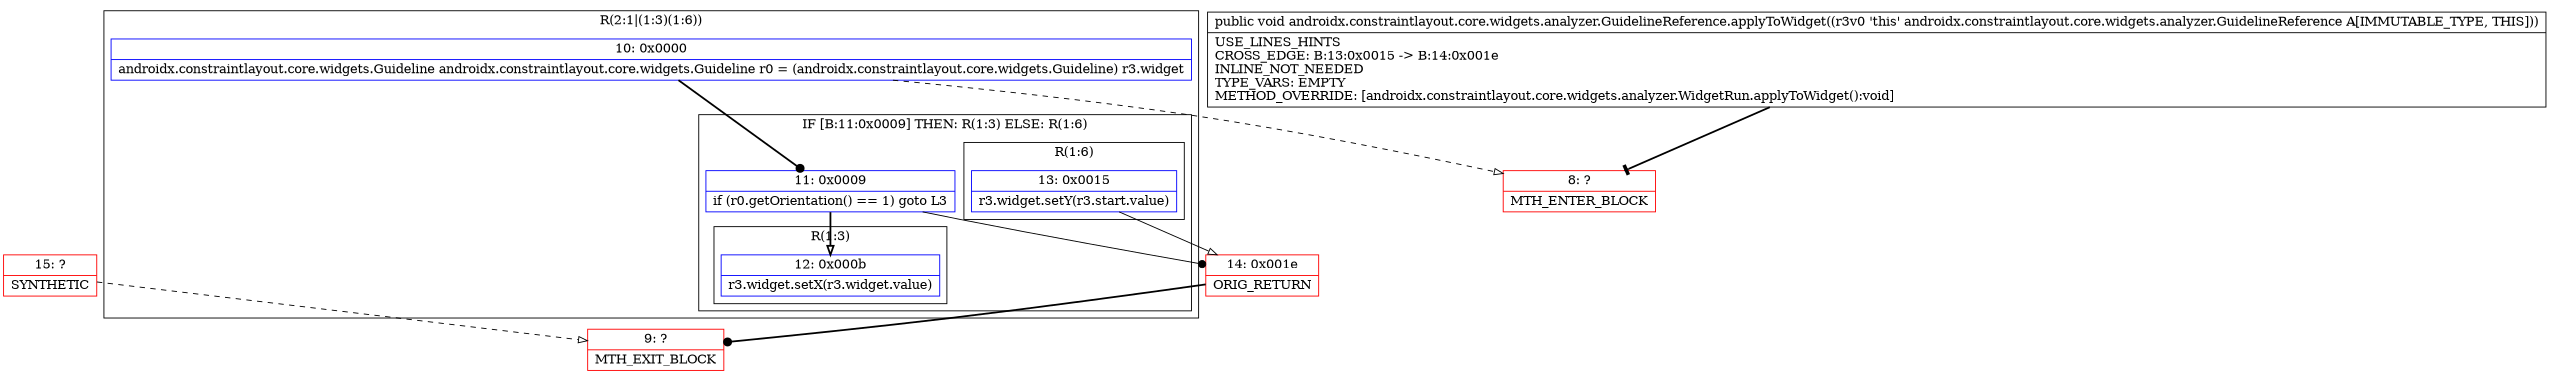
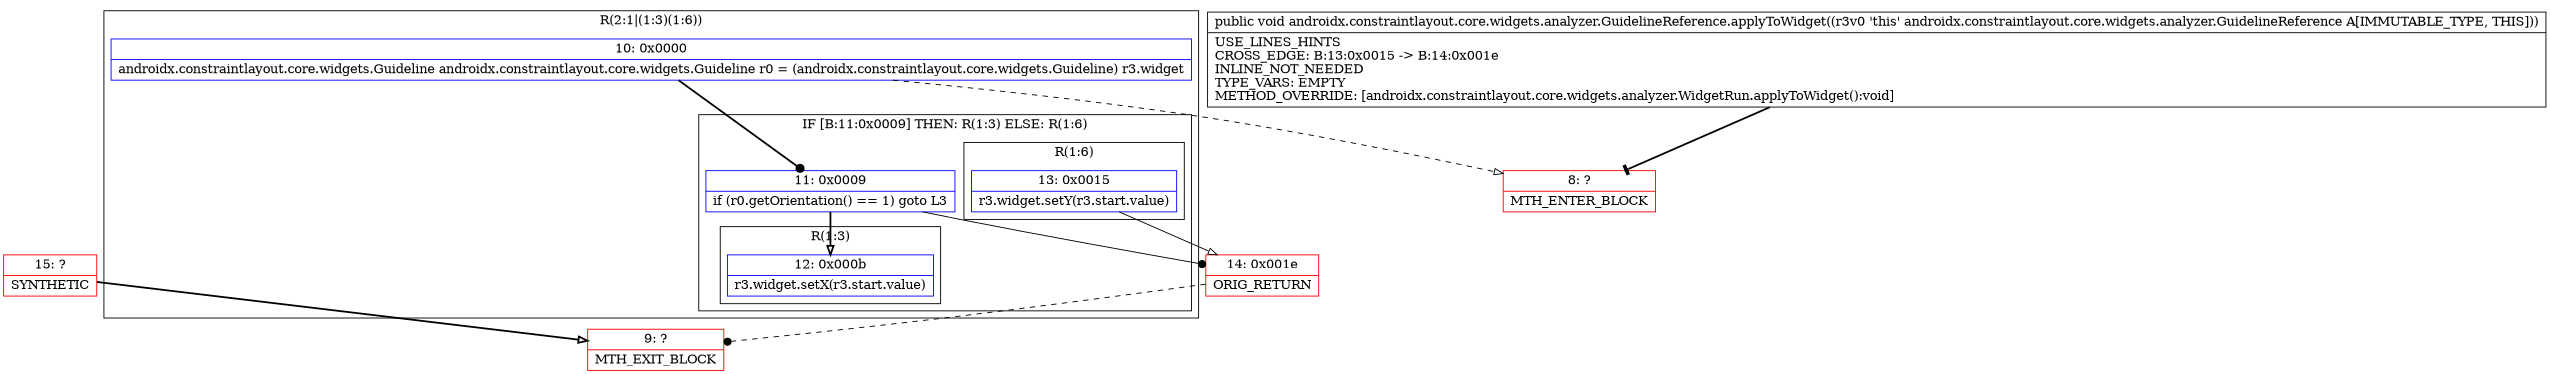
(830, 285) -> (830, 285)
(338, 311) -> (338, 311)
(898, 324) -> (898, 323)
